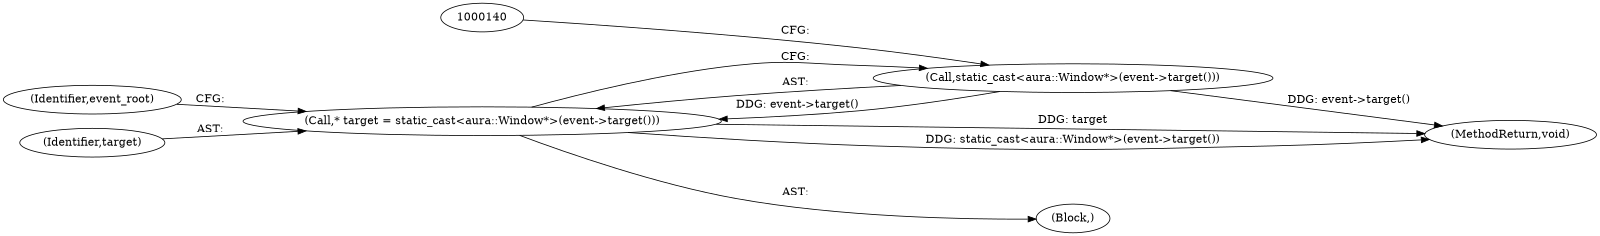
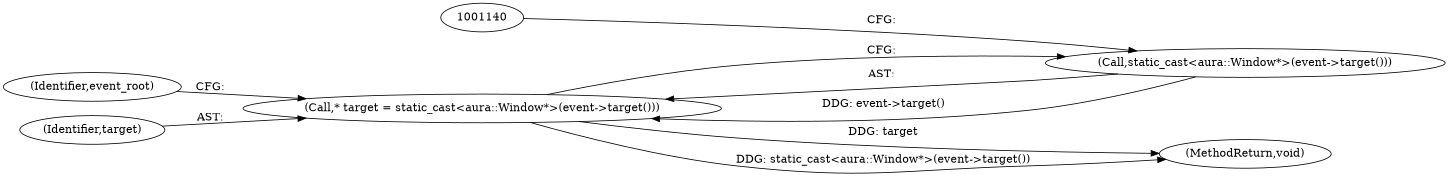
(482, 18) -> (482, 18)
(1302, 108) -> none
(1073, 218) -> none
